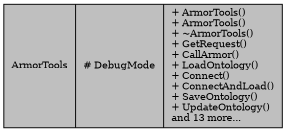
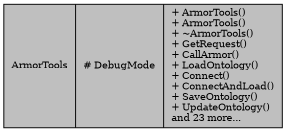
(206, 118) -> (206, 118)
